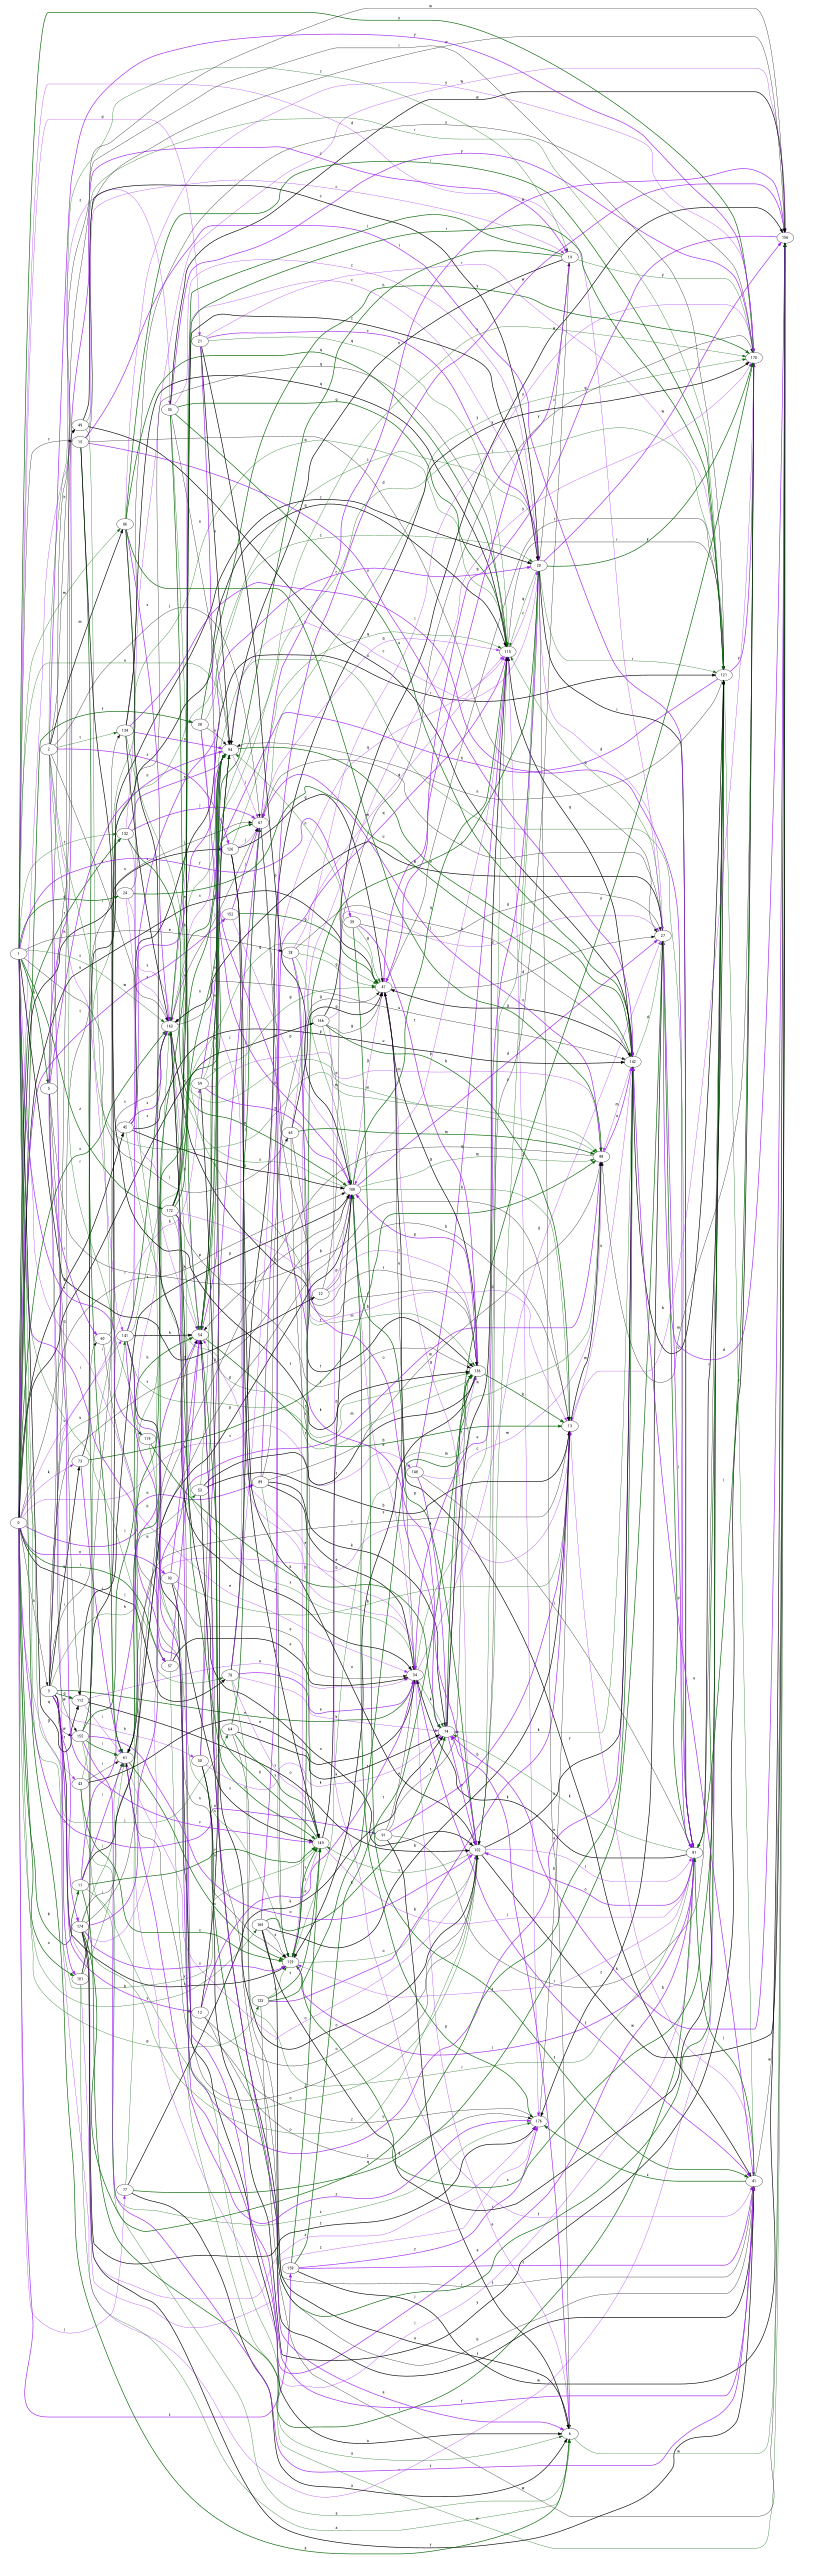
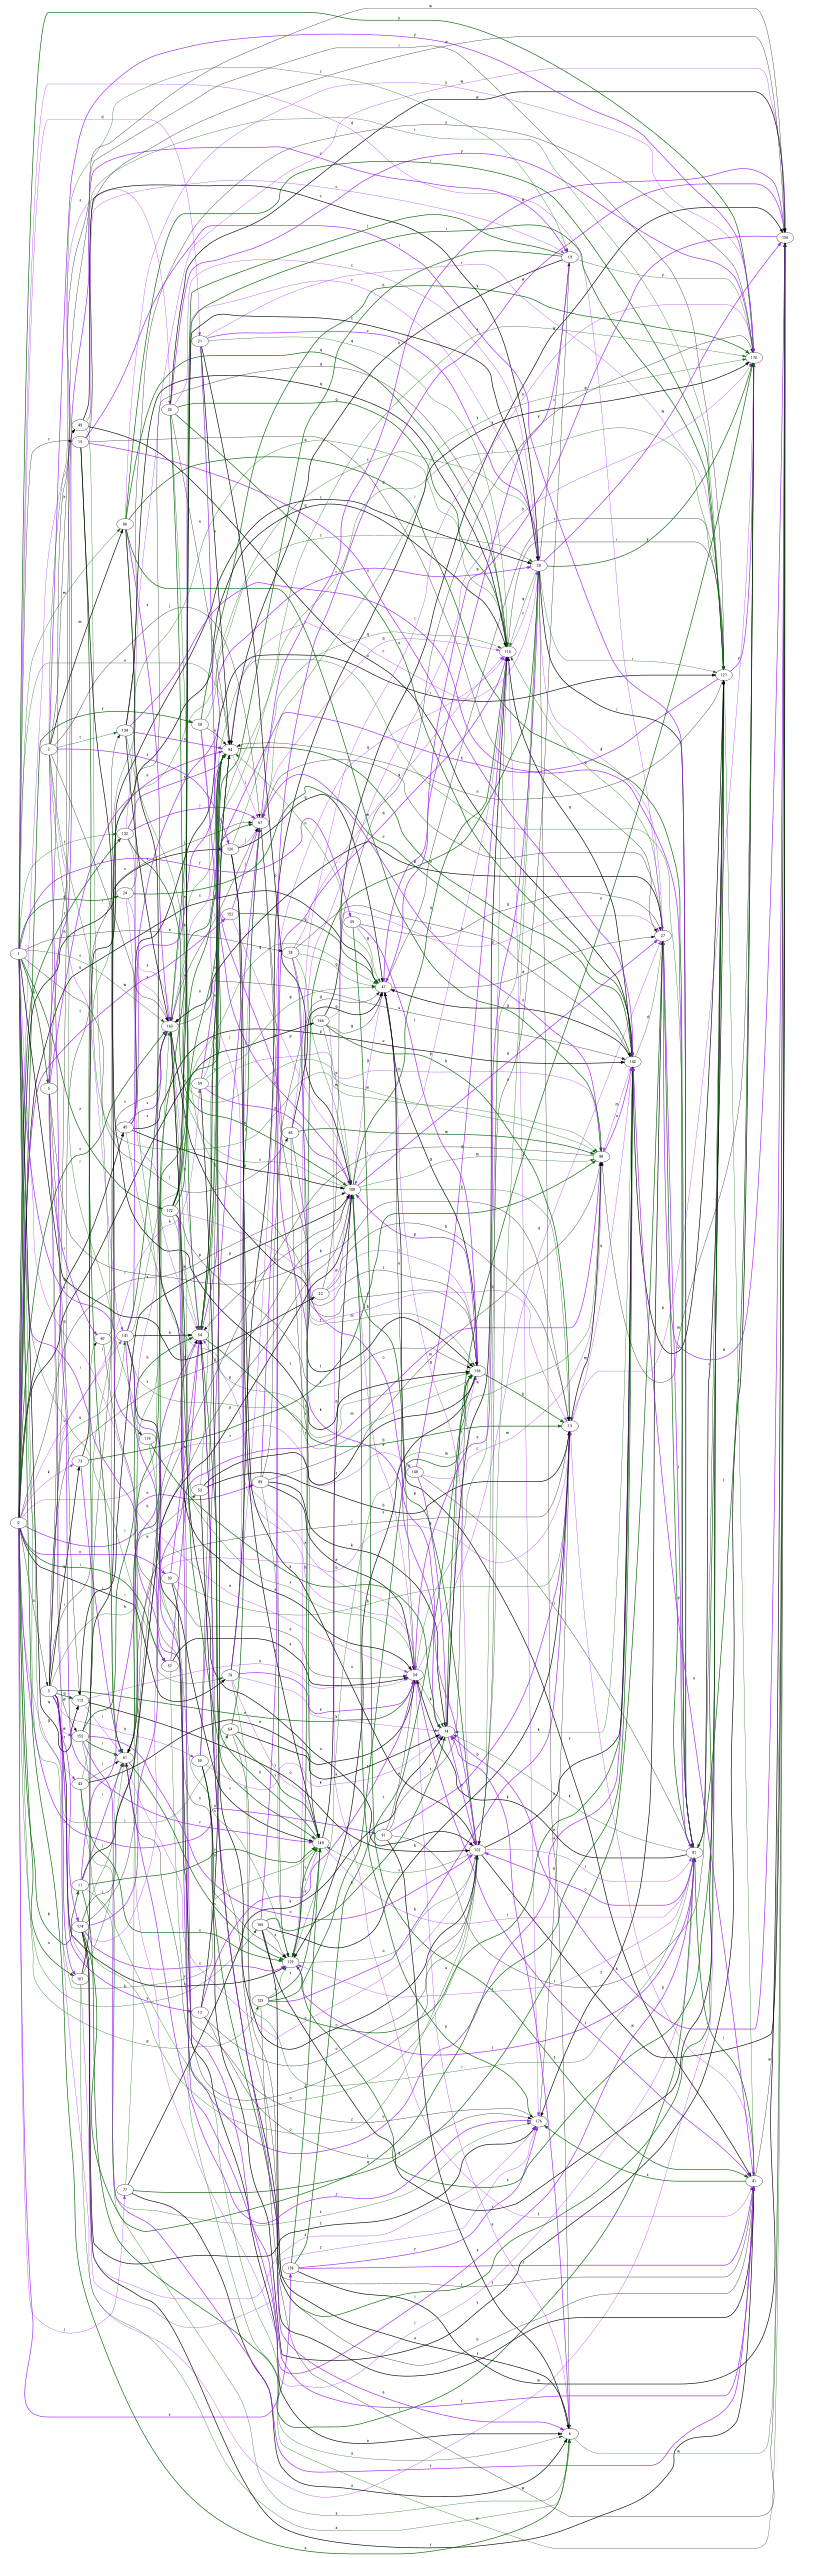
none -> (680, 918)
(59, 1717) -> (59, 1717)
none -> (616, 1753)
